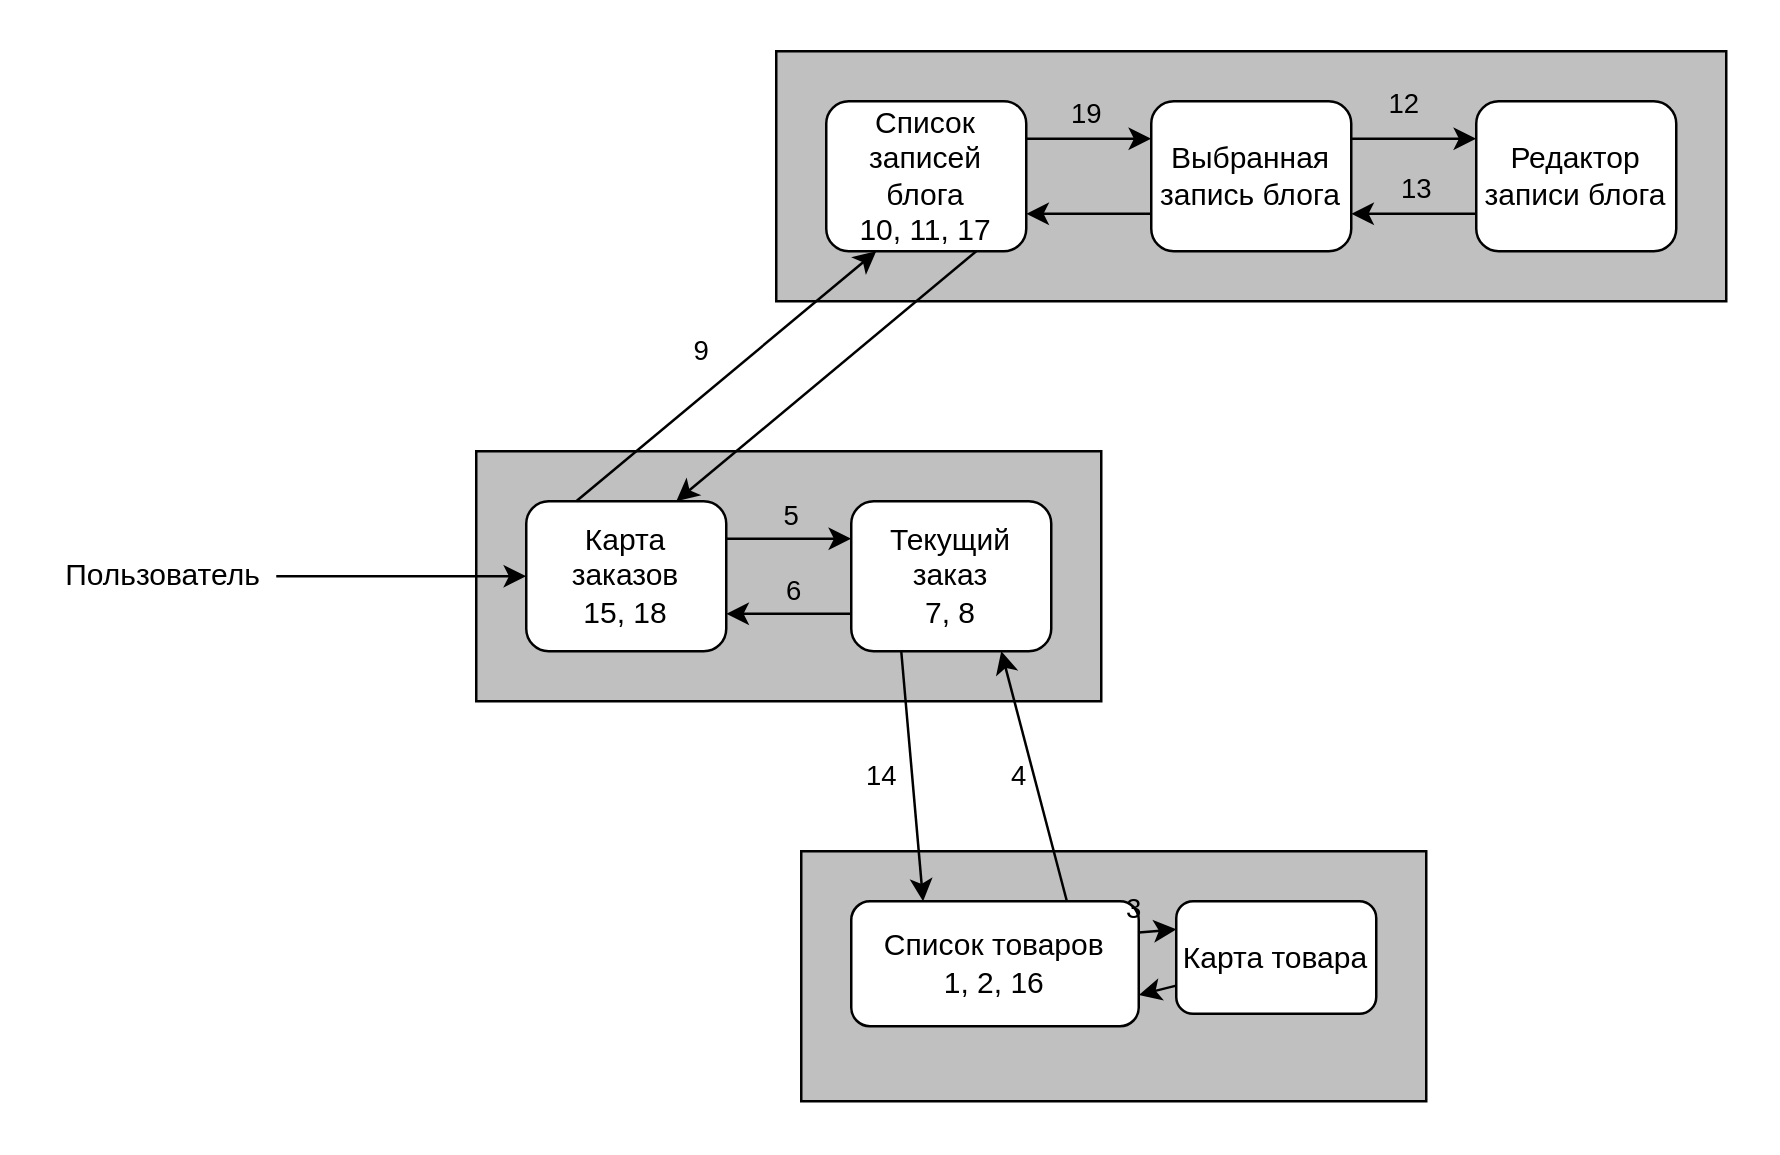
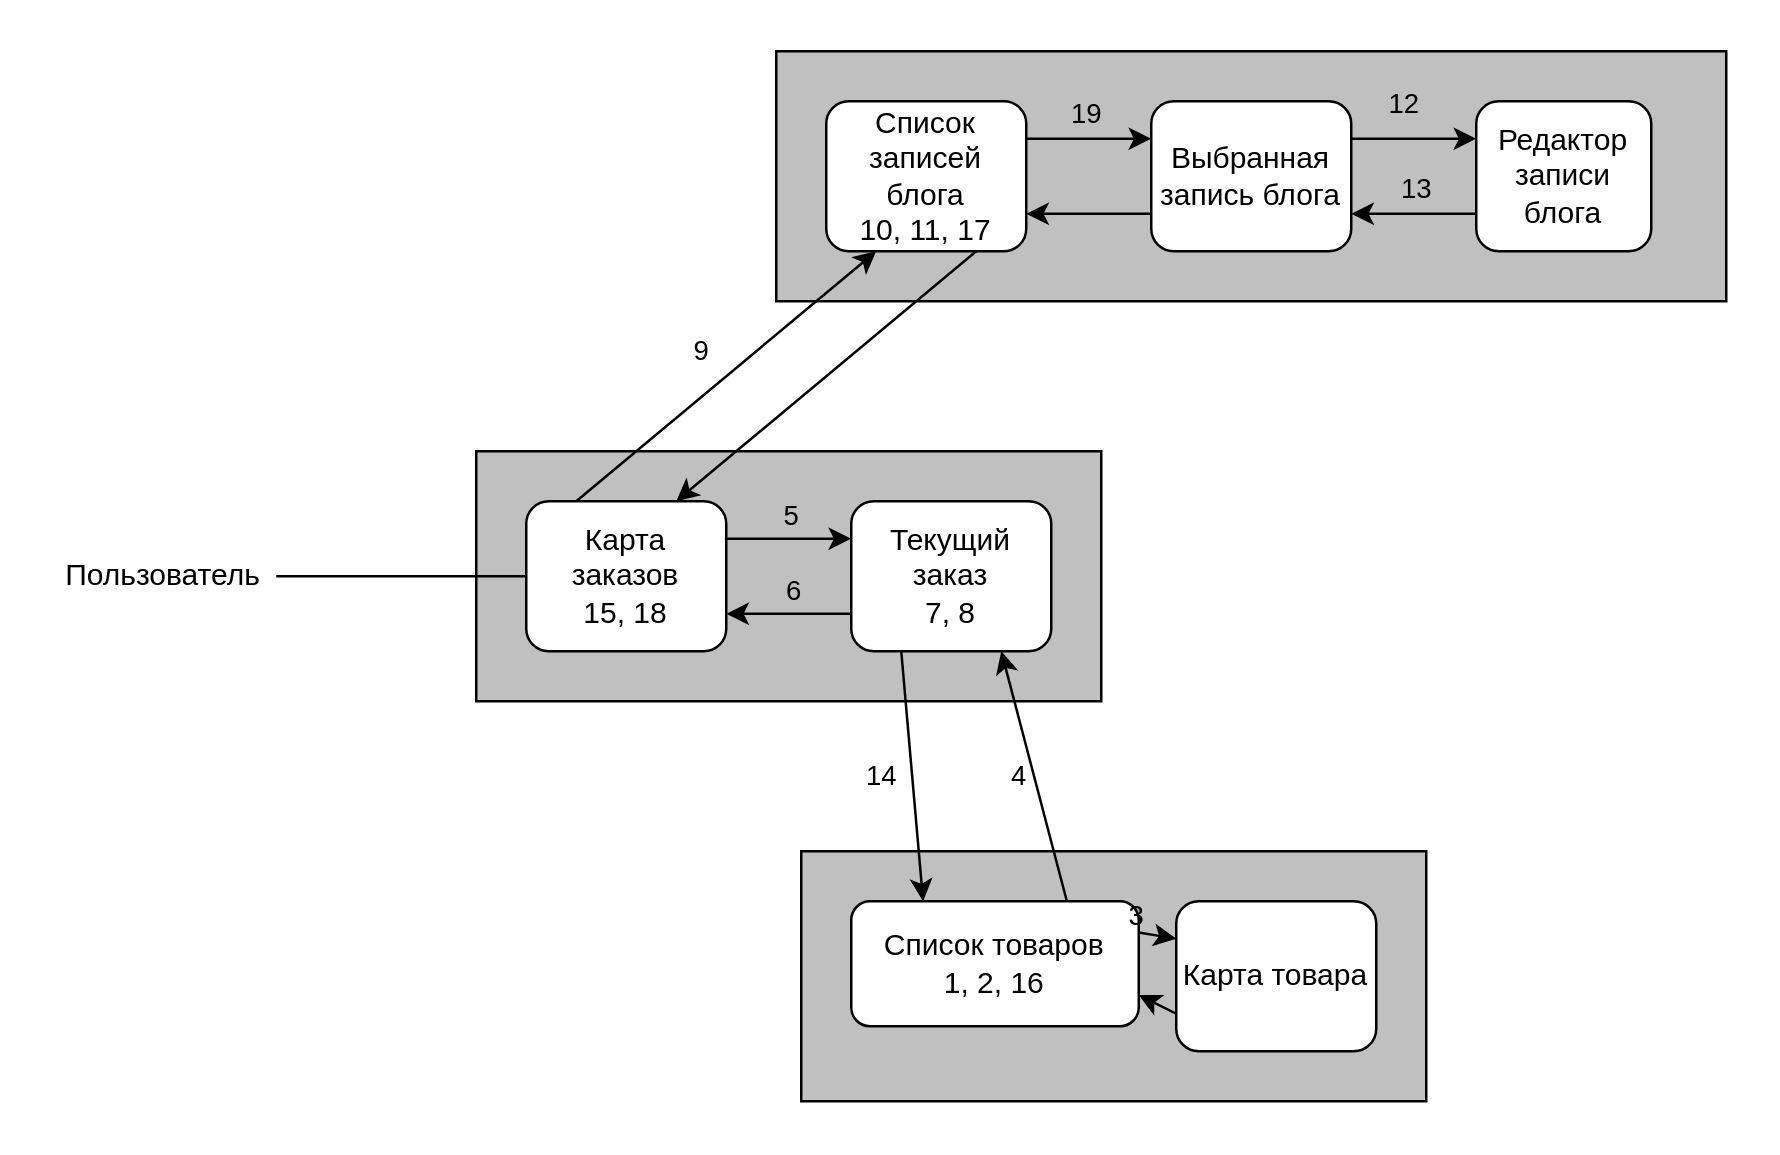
(1576, 176) -> (1564, 176)
(508, 576) -> (515, 576)
(1276, 958) -> (1276, 976)
